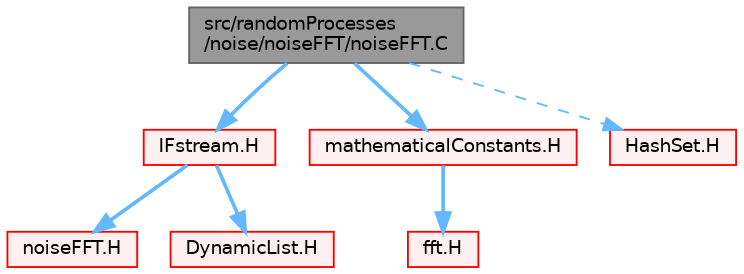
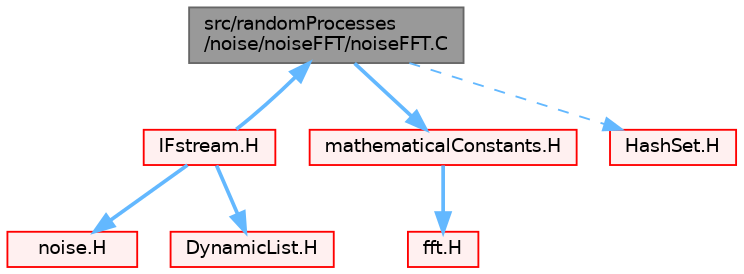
(258, 89) -> (267, 104)
(72, 249) -> (72, 249)
